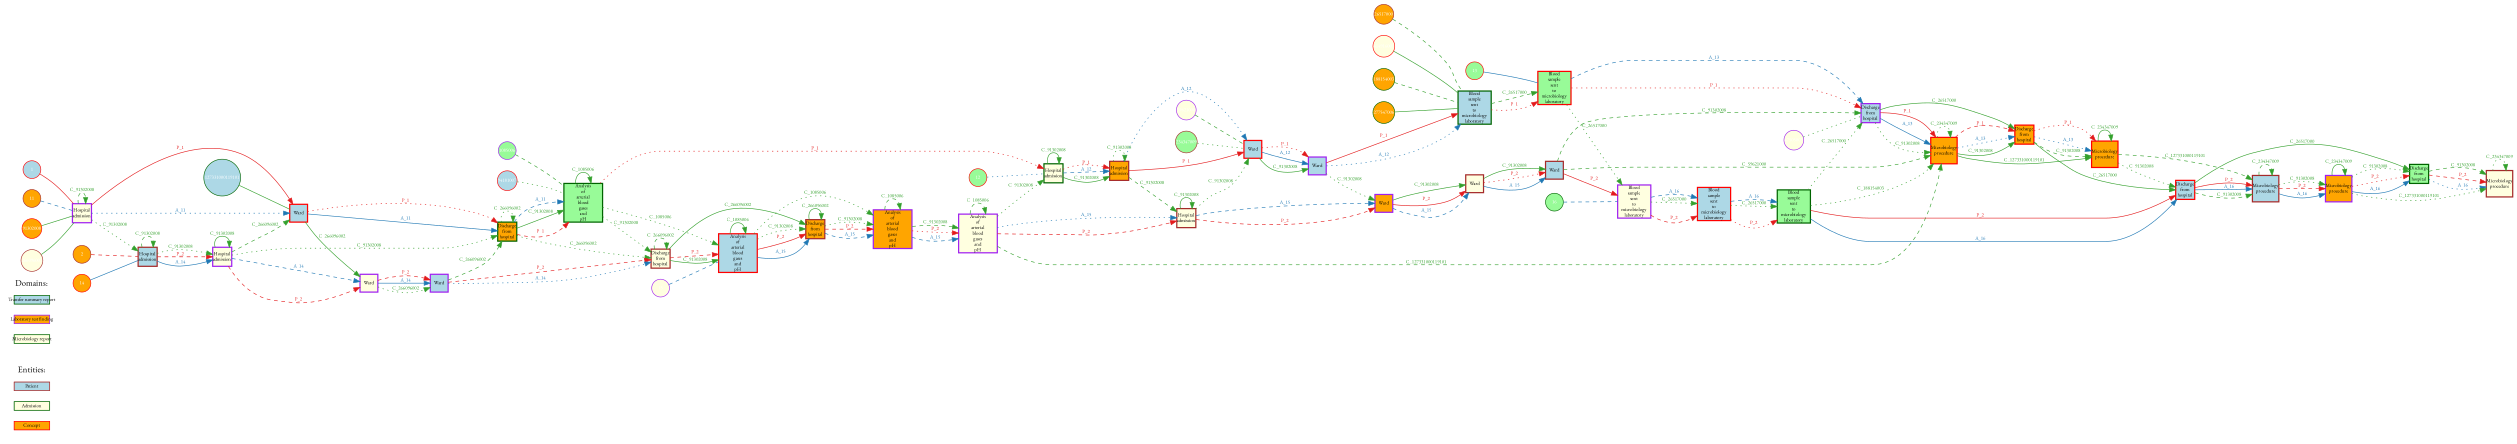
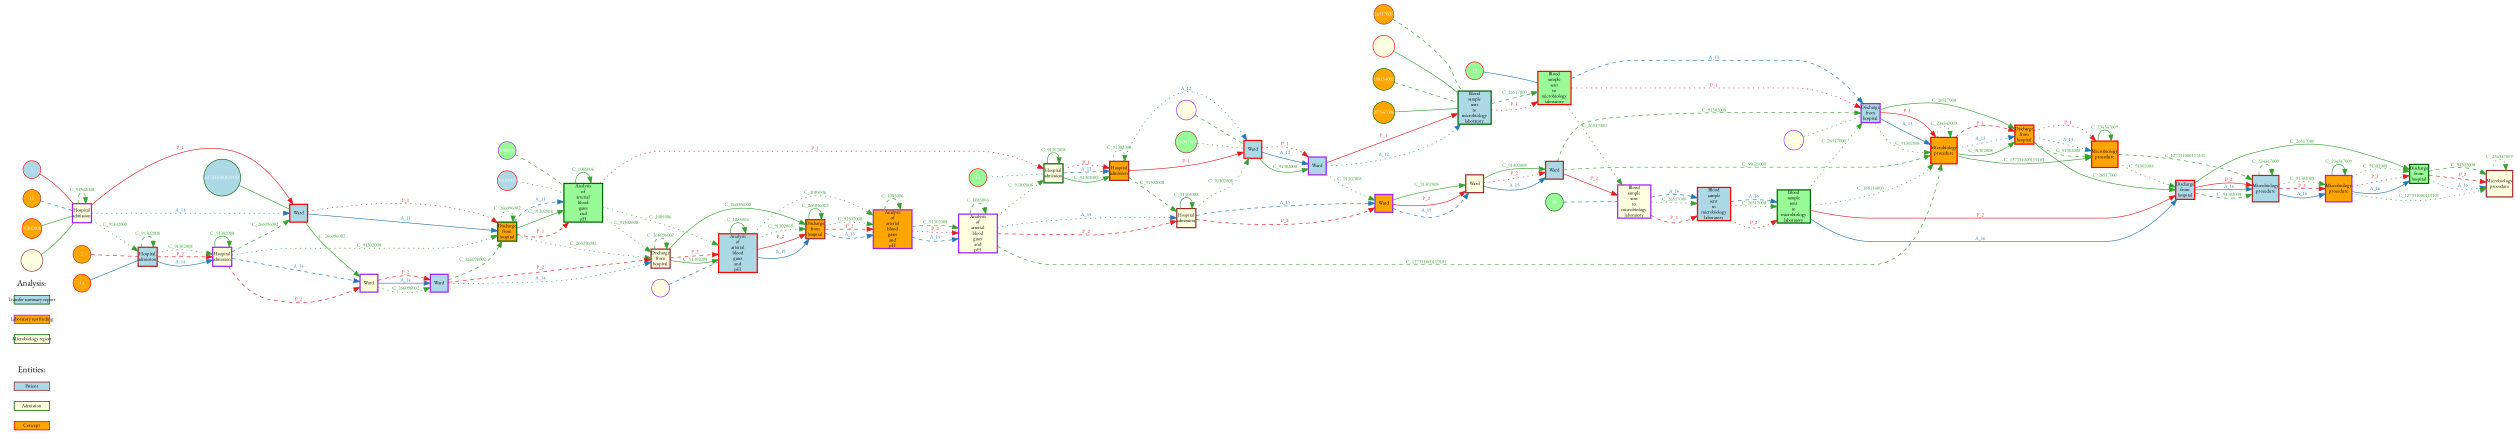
(32, 284) -> (32, 284)
